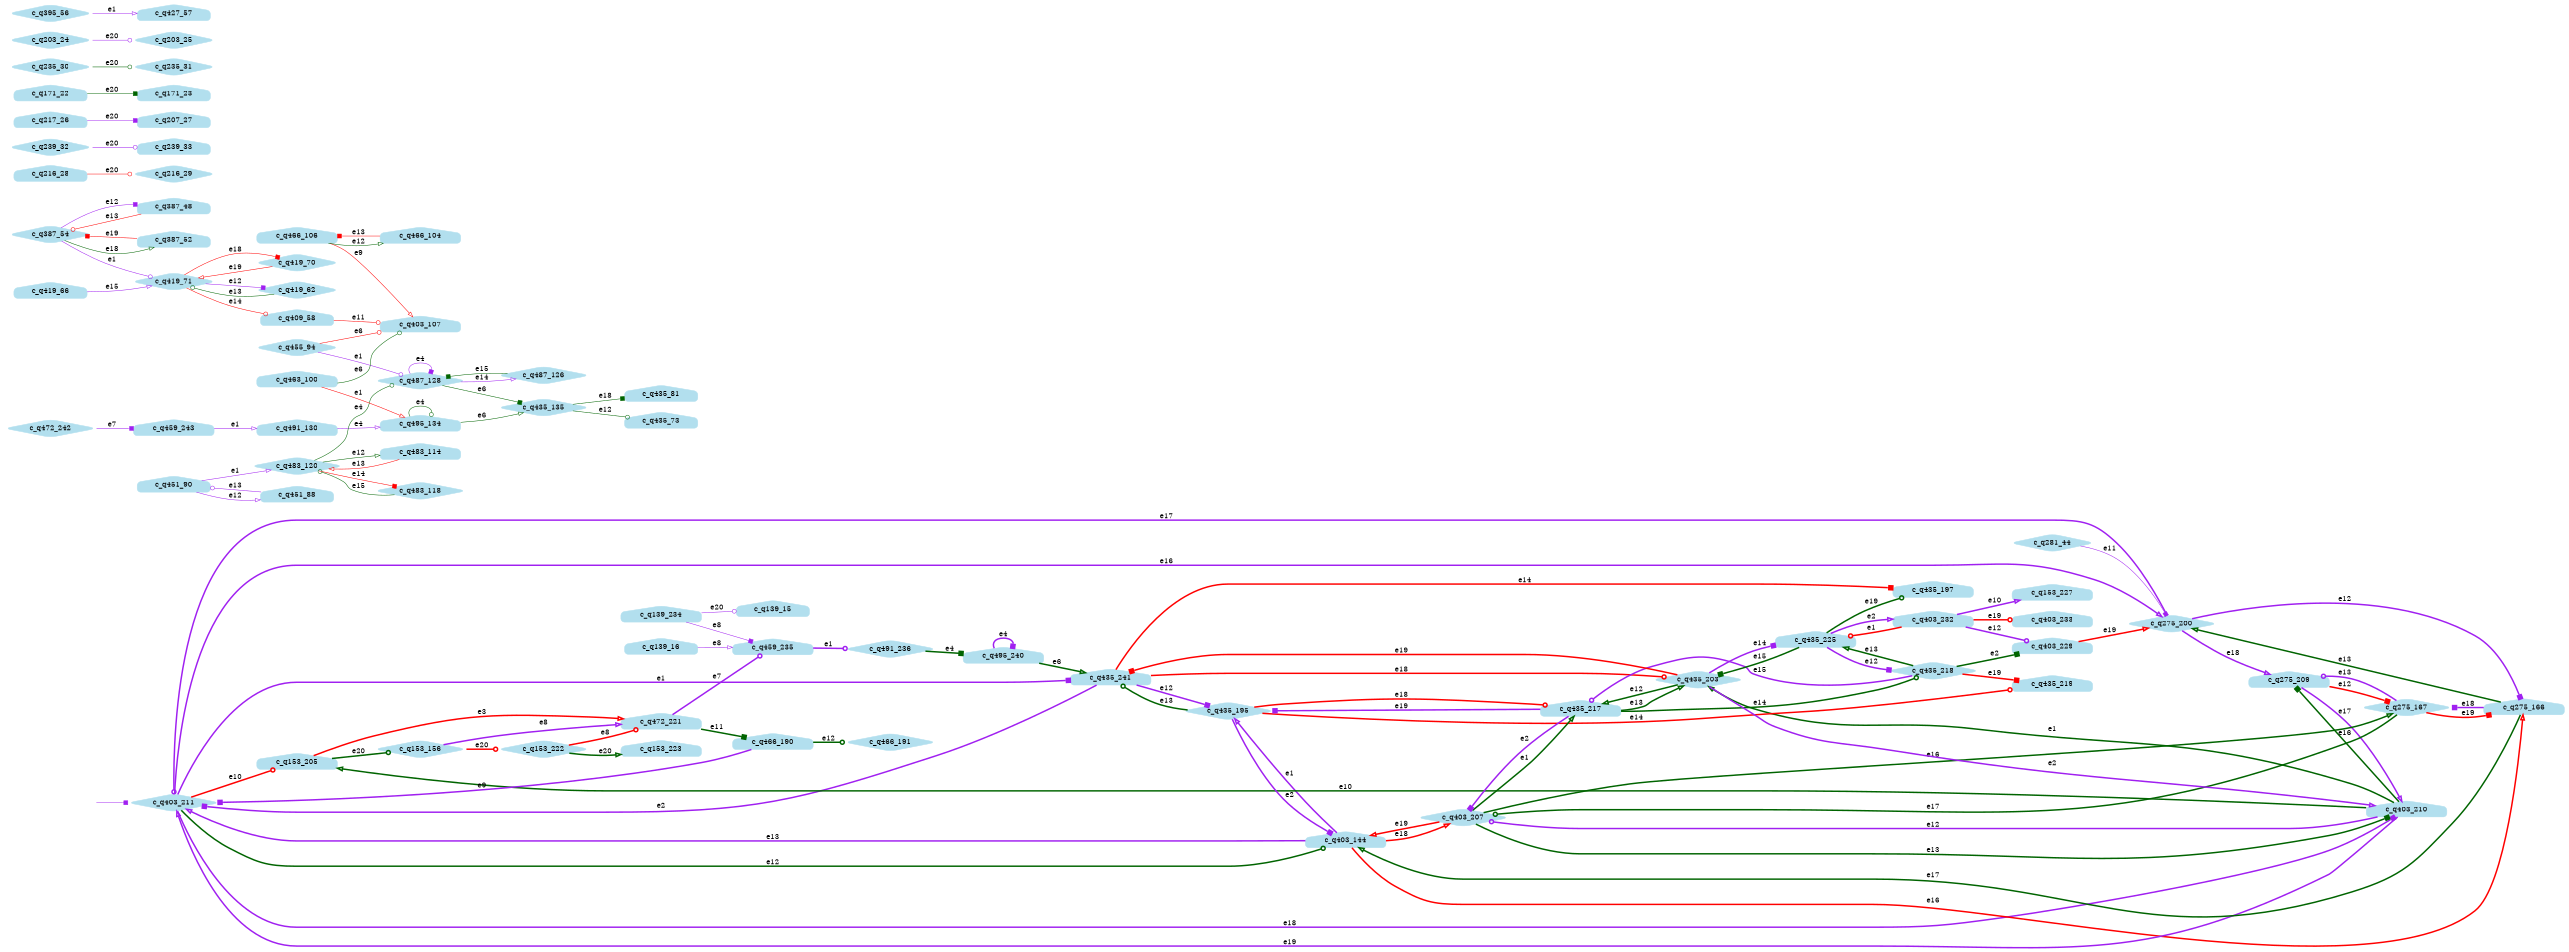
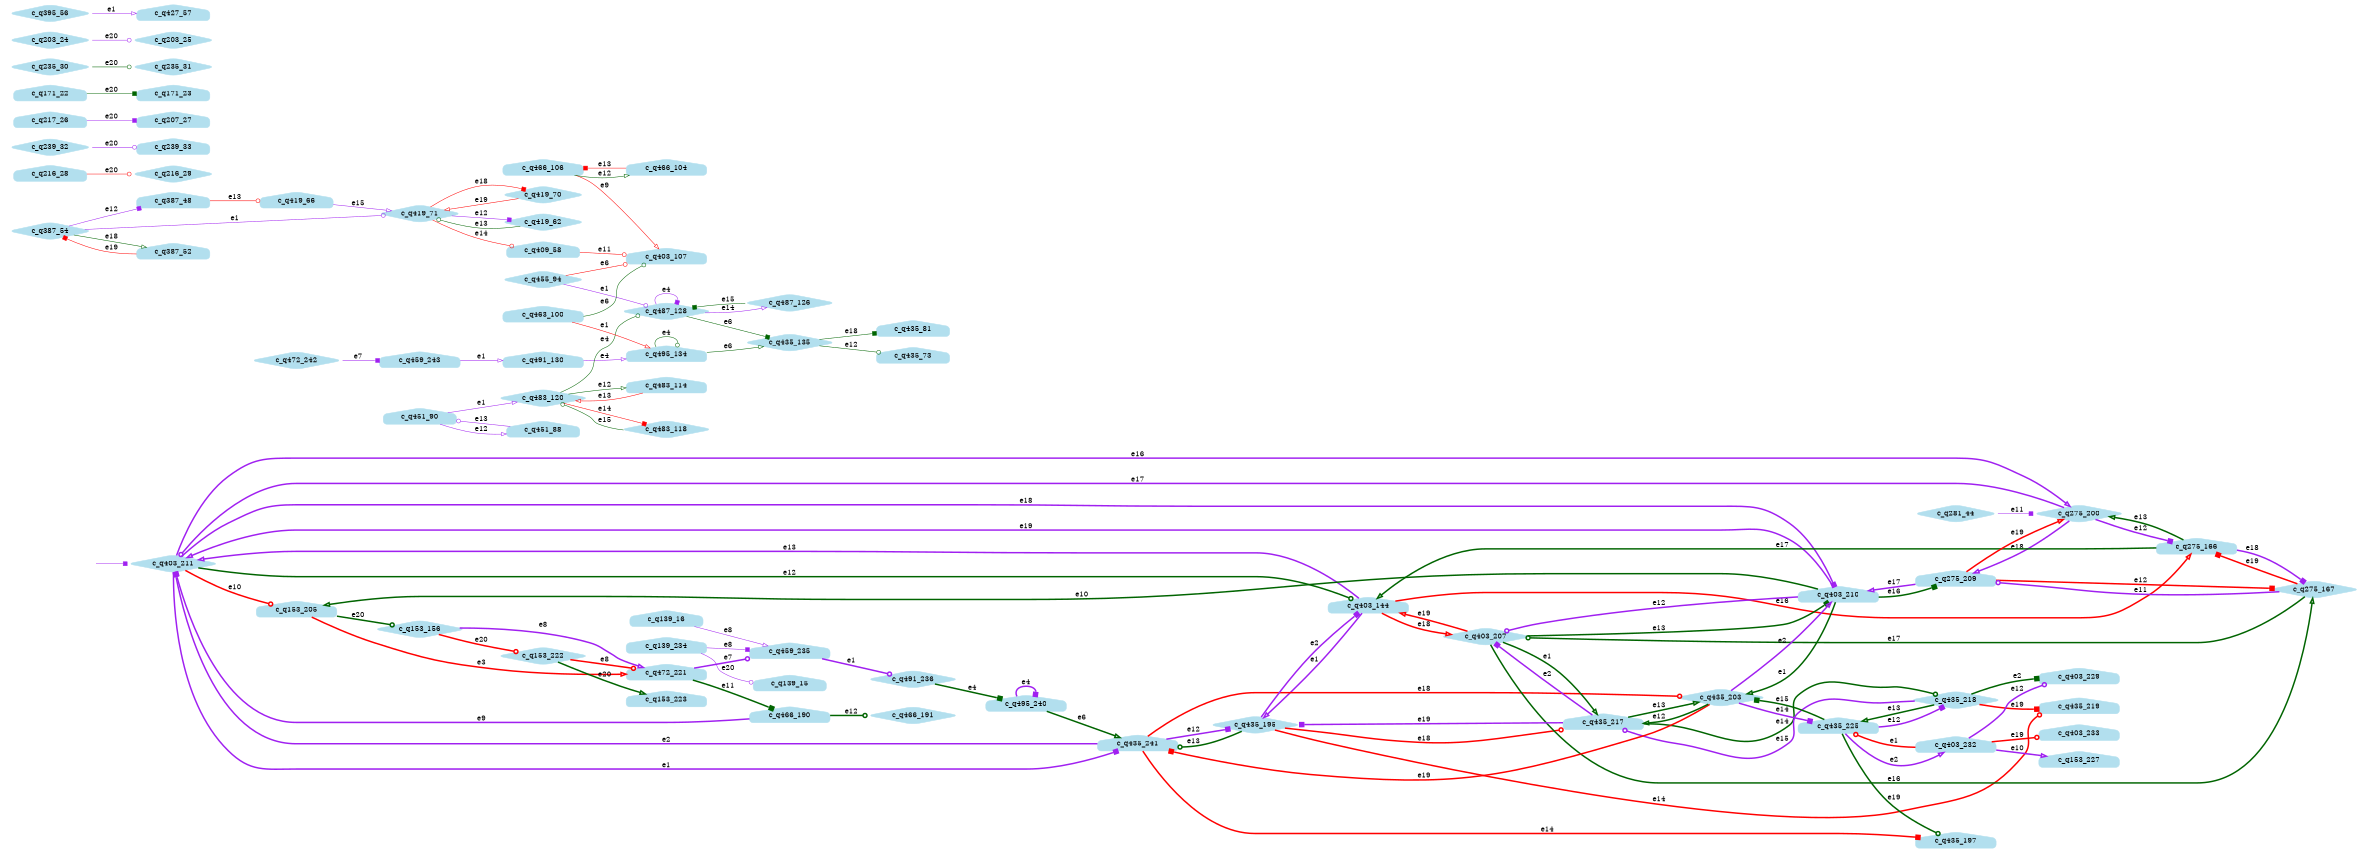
(108, 222) -> (233, 201)
(2111, 635) -> (2011, 543)
(2345, 673) -> (2141, 590)
